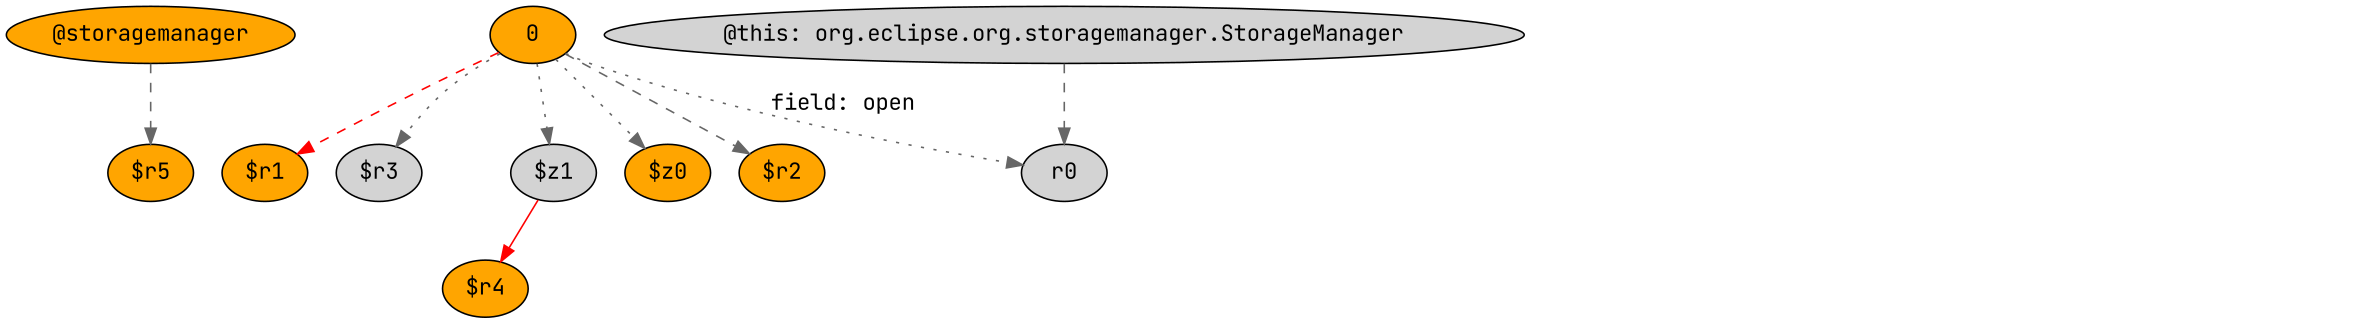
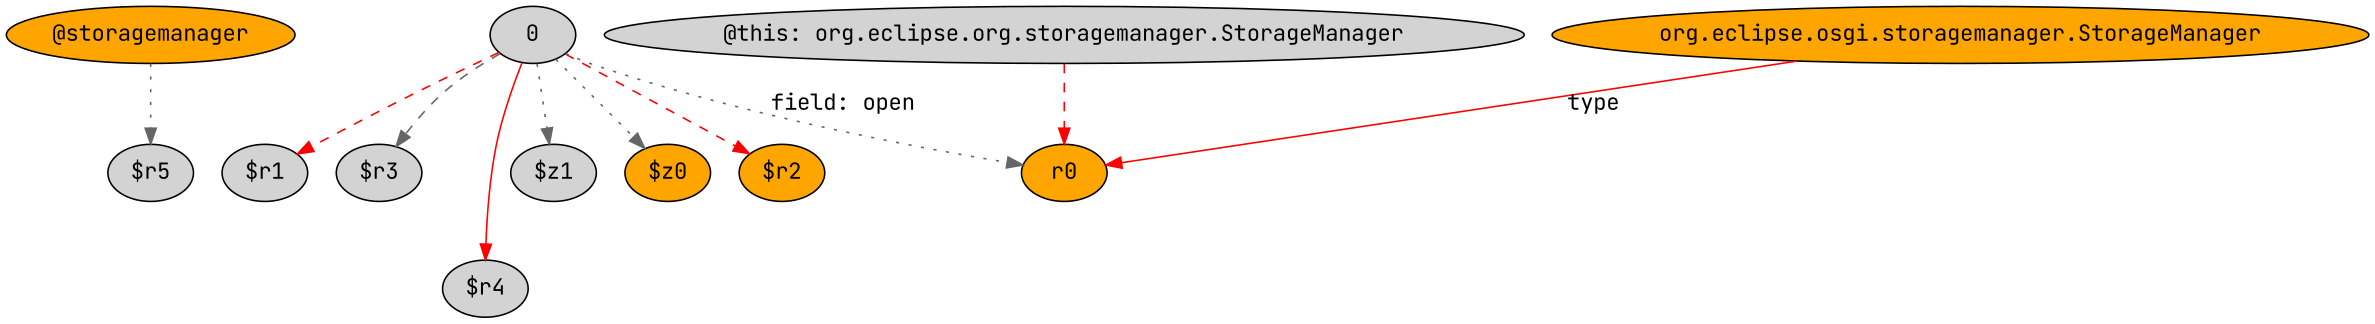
(533, 35) -> (533, 35)
none -> (1960, 35)
(448, 88) -> (448, 88)
(151, 96) -> (151, 96)
(1064, 96) -> (1064, 96)
(650, 100) -> (650, 100)
(151, 173) -> (151, 173)
(265, 173) -> (265, 173)
(1064, 173) -> (1064, 173)
(524, 224) -> (495, 151)
(485, 289) -> (485, 289)
